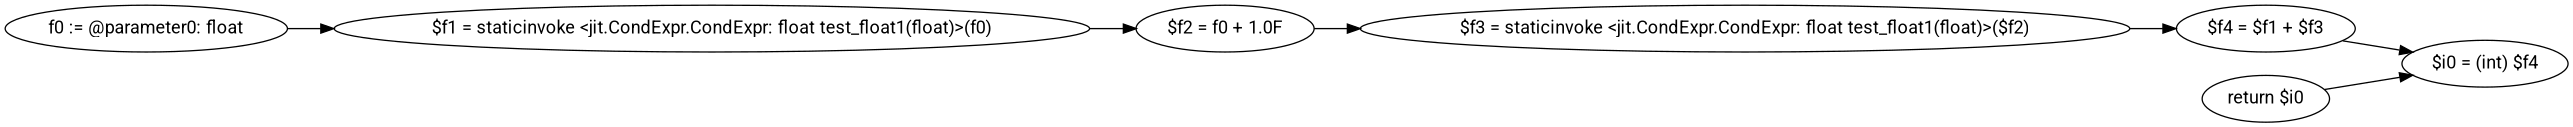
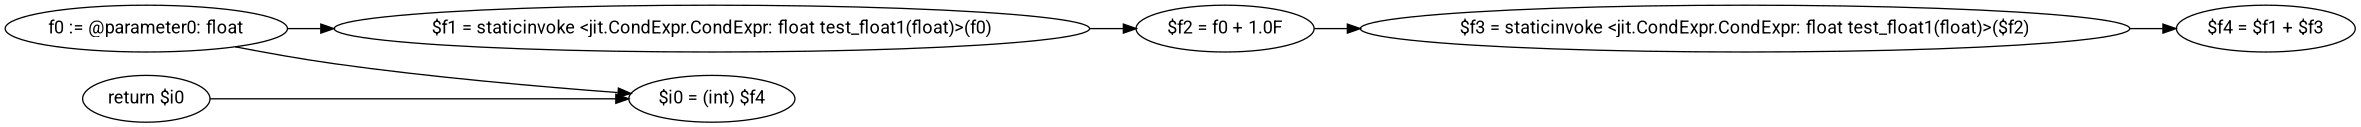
(2371, 45) -> (426, 75)
